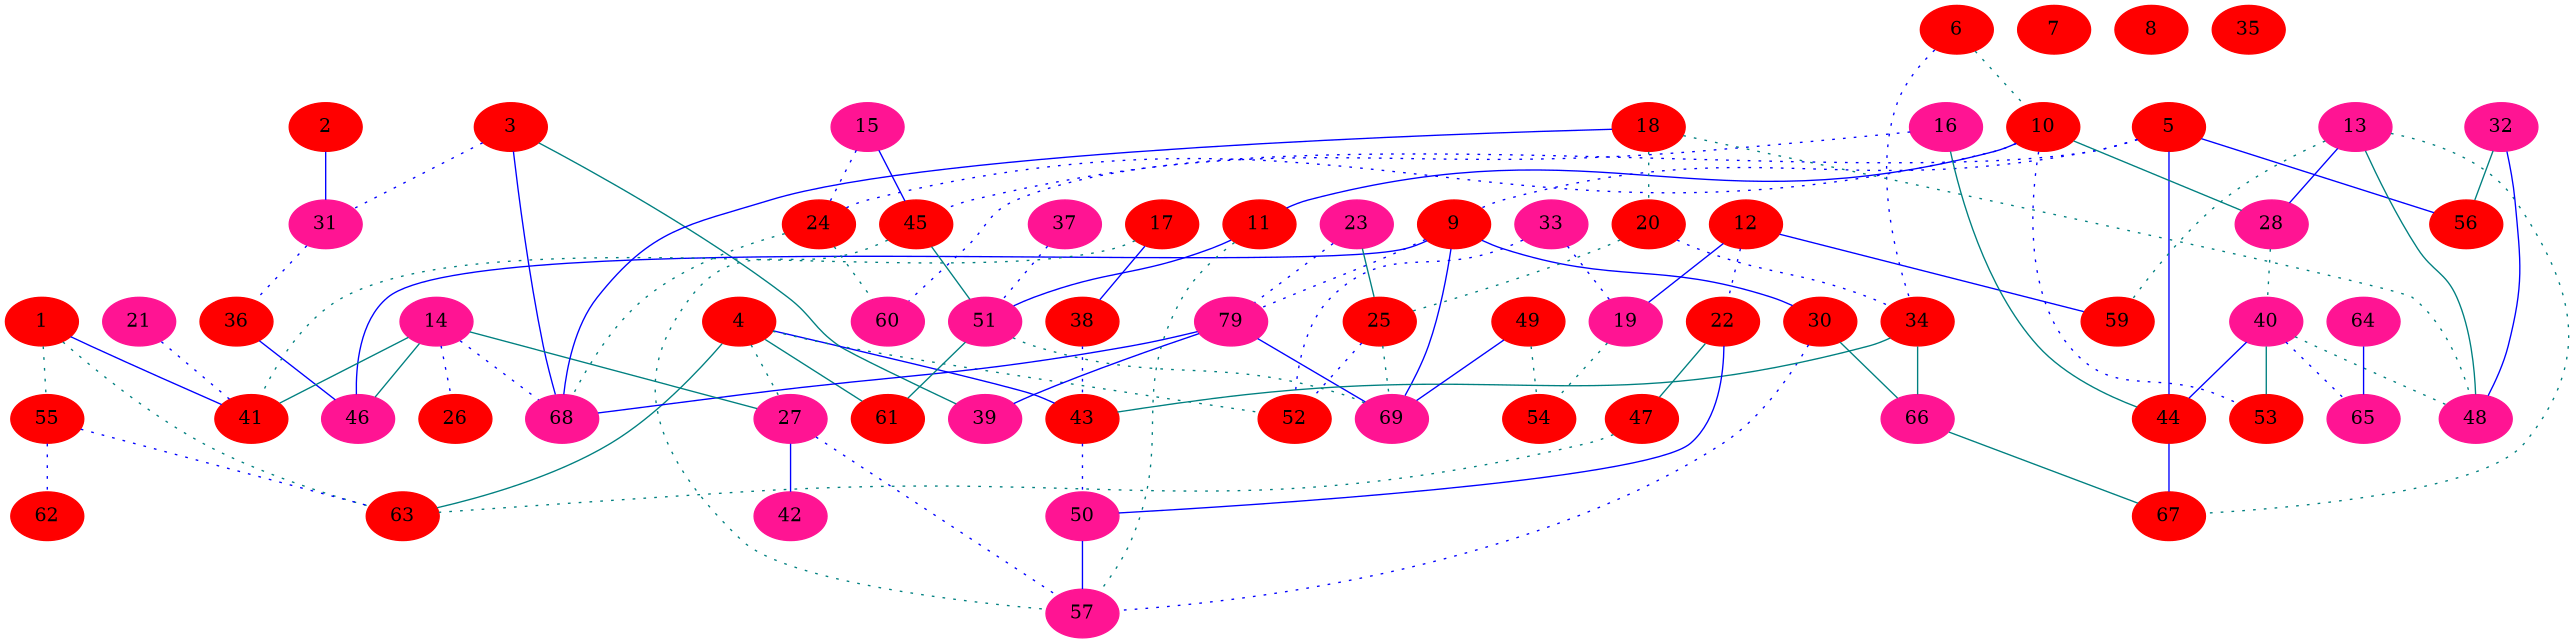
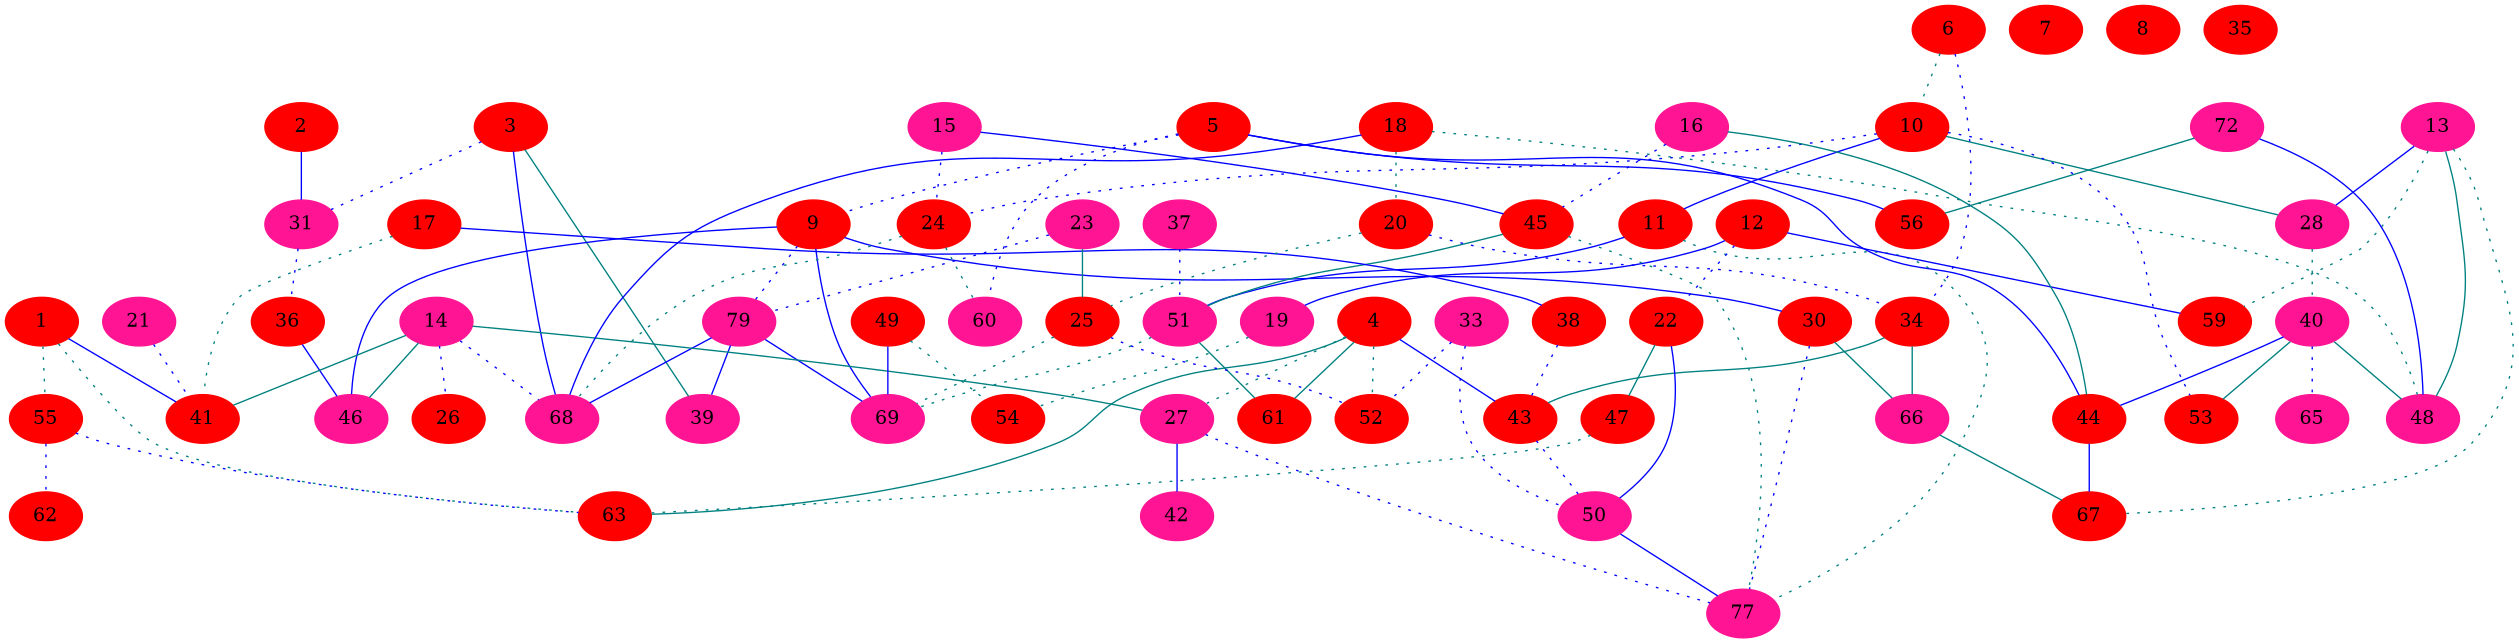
(2501, 127) -> (2227, 127)
(1592, 277) -> (1475, 448)
(2364, 322) -> none
(2374, 373) -> (2368, 370)
(1082, 614) -> (1743, 614)
